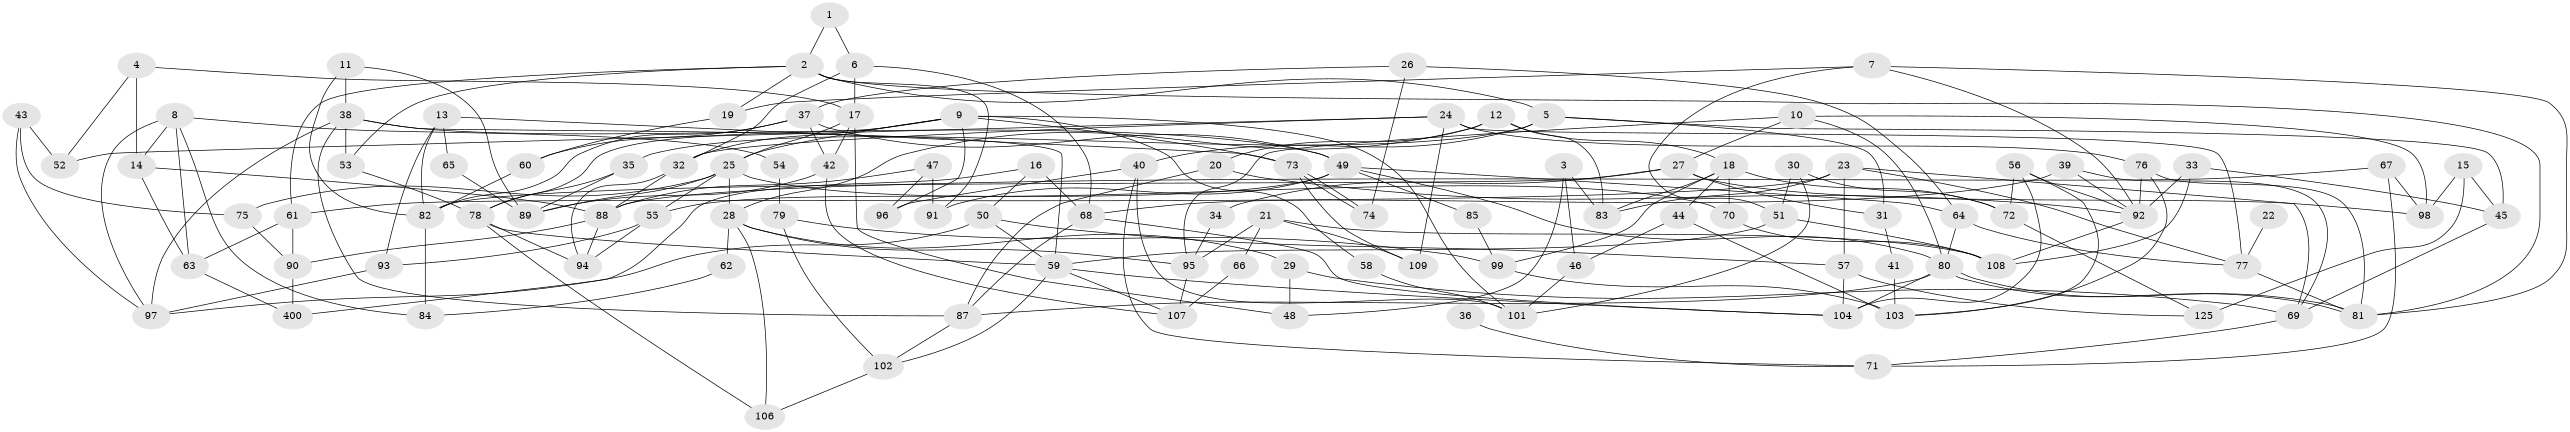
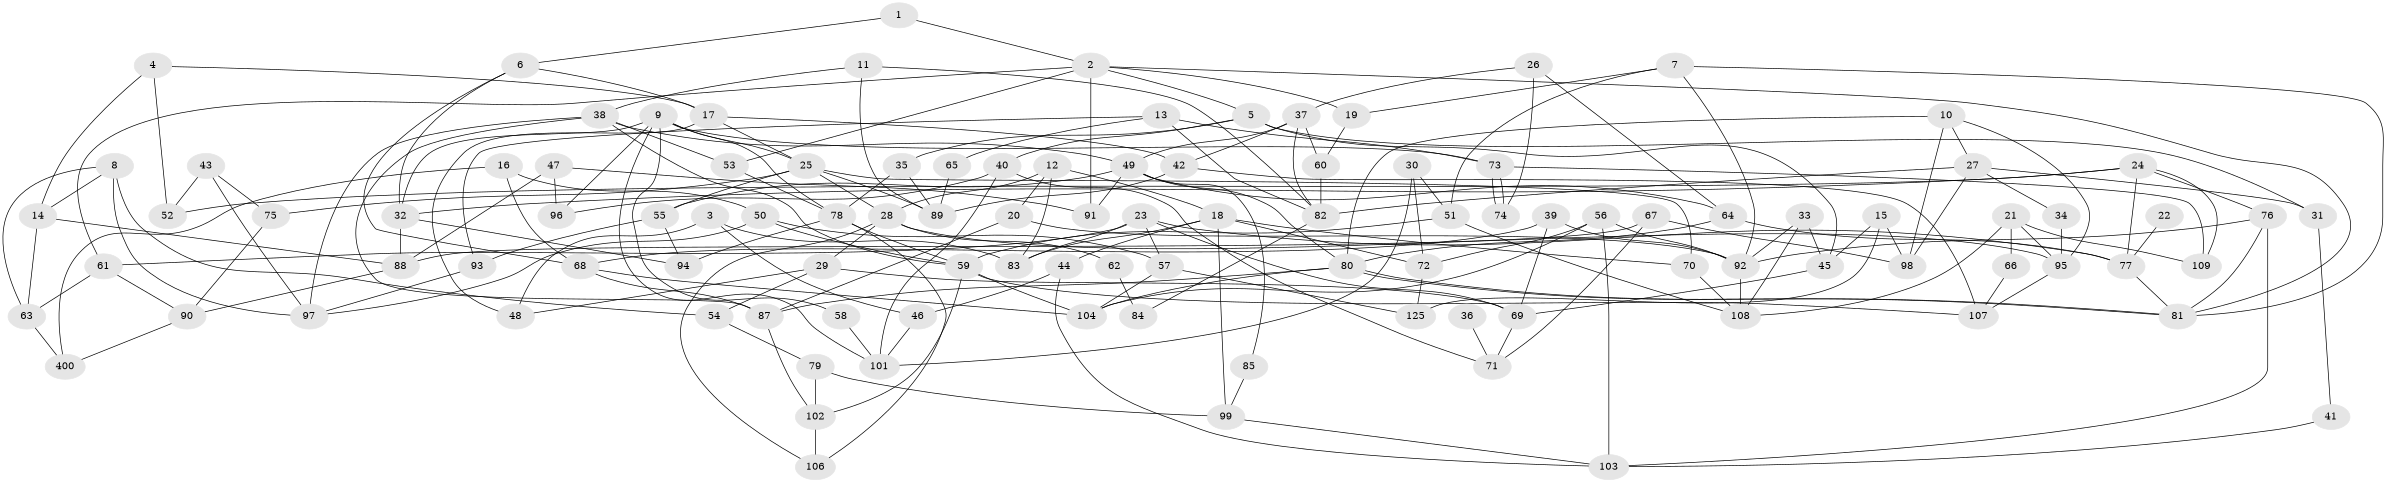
(592, 244) -> none
(253, 269) -> none
none -> (780, 286)
